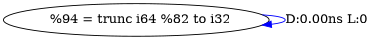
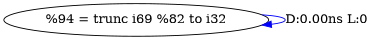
(136, 20) -> (136, 20)
